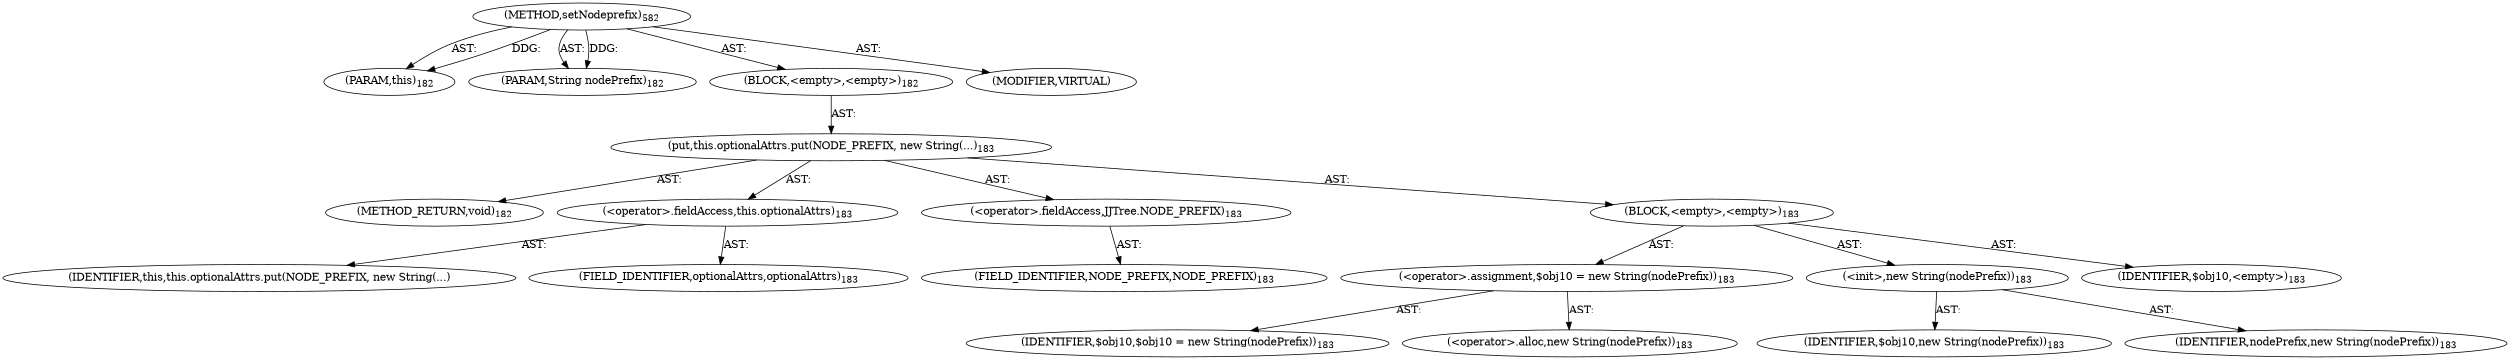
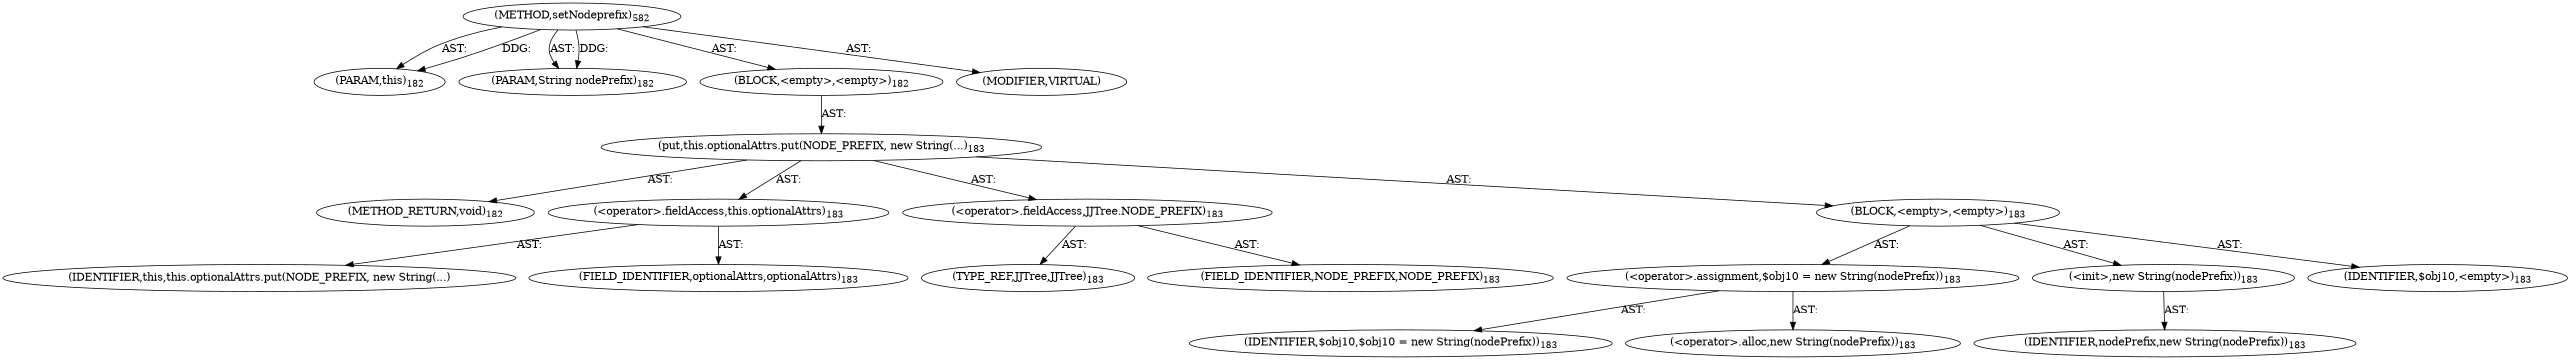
none -> (1028, 278)
(1934, 343) -> none
